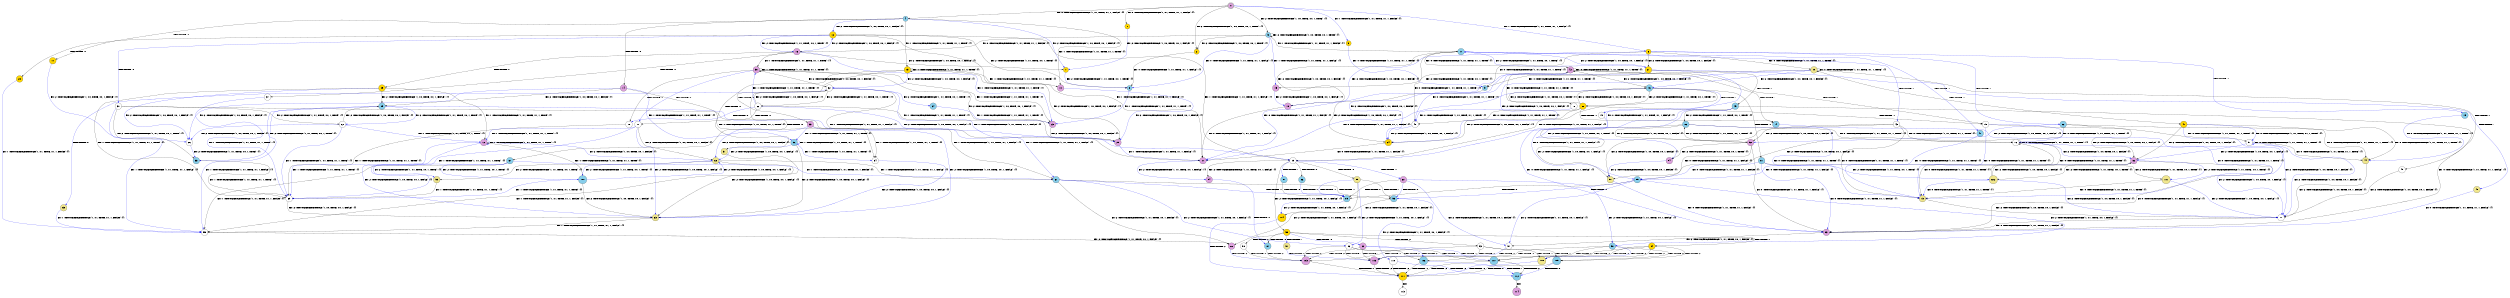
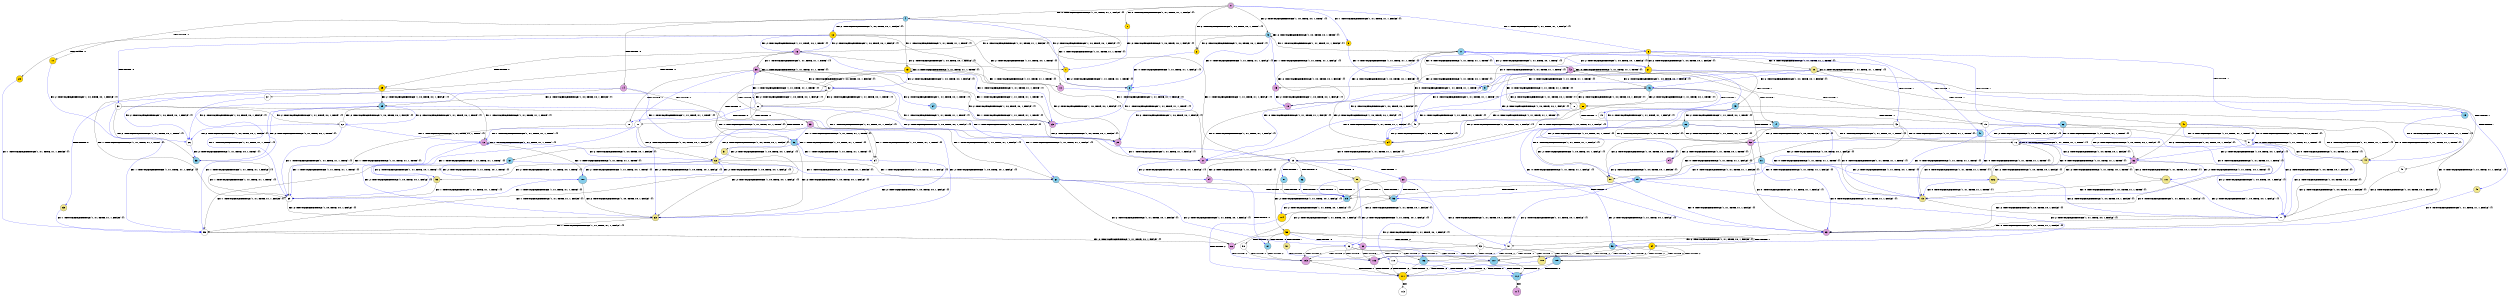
(1154, 58) -> (1154, 58)
